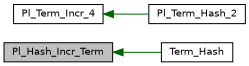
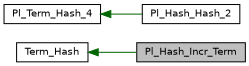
(58, 14) -> (52, 14)
(197, 14) -> (191, 14)
(142, 52) -> (118, 52)
